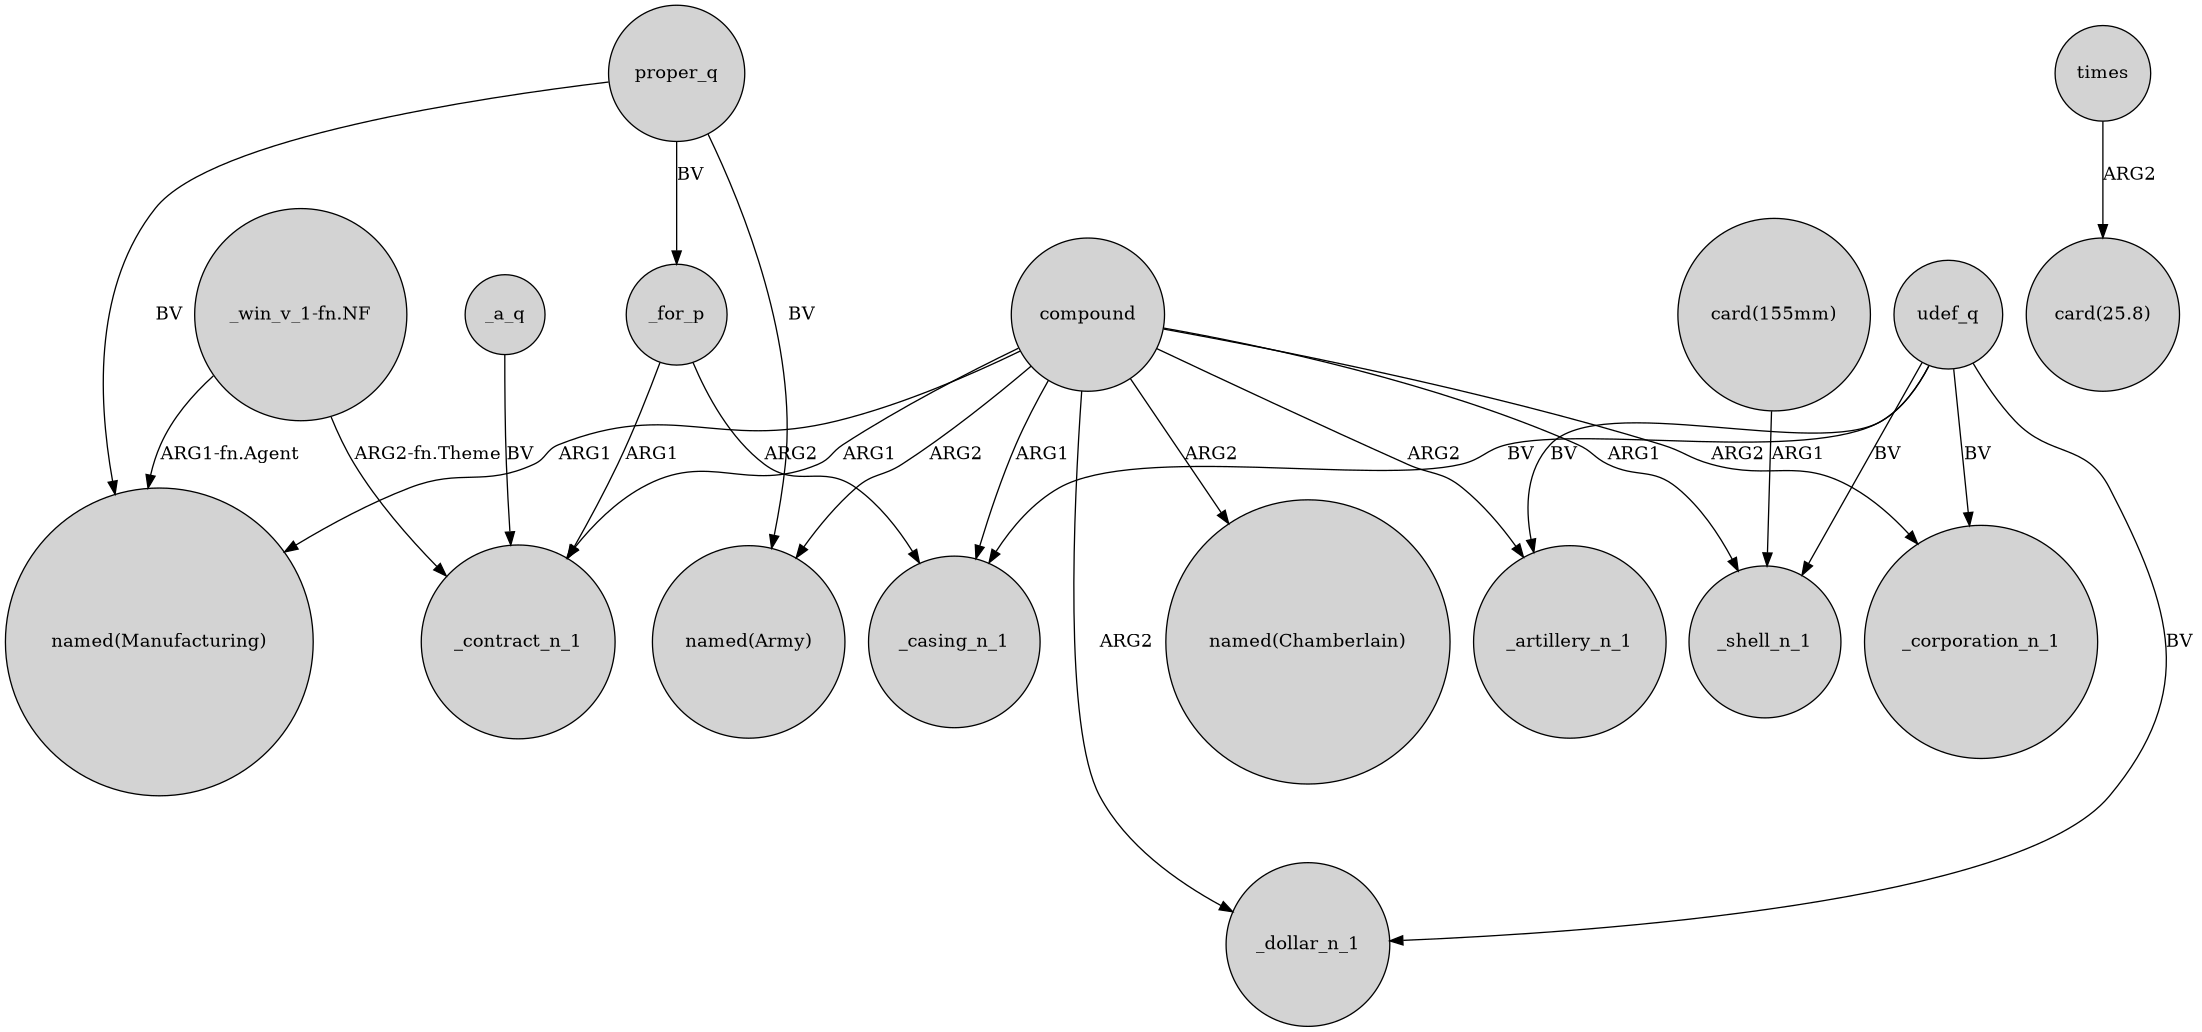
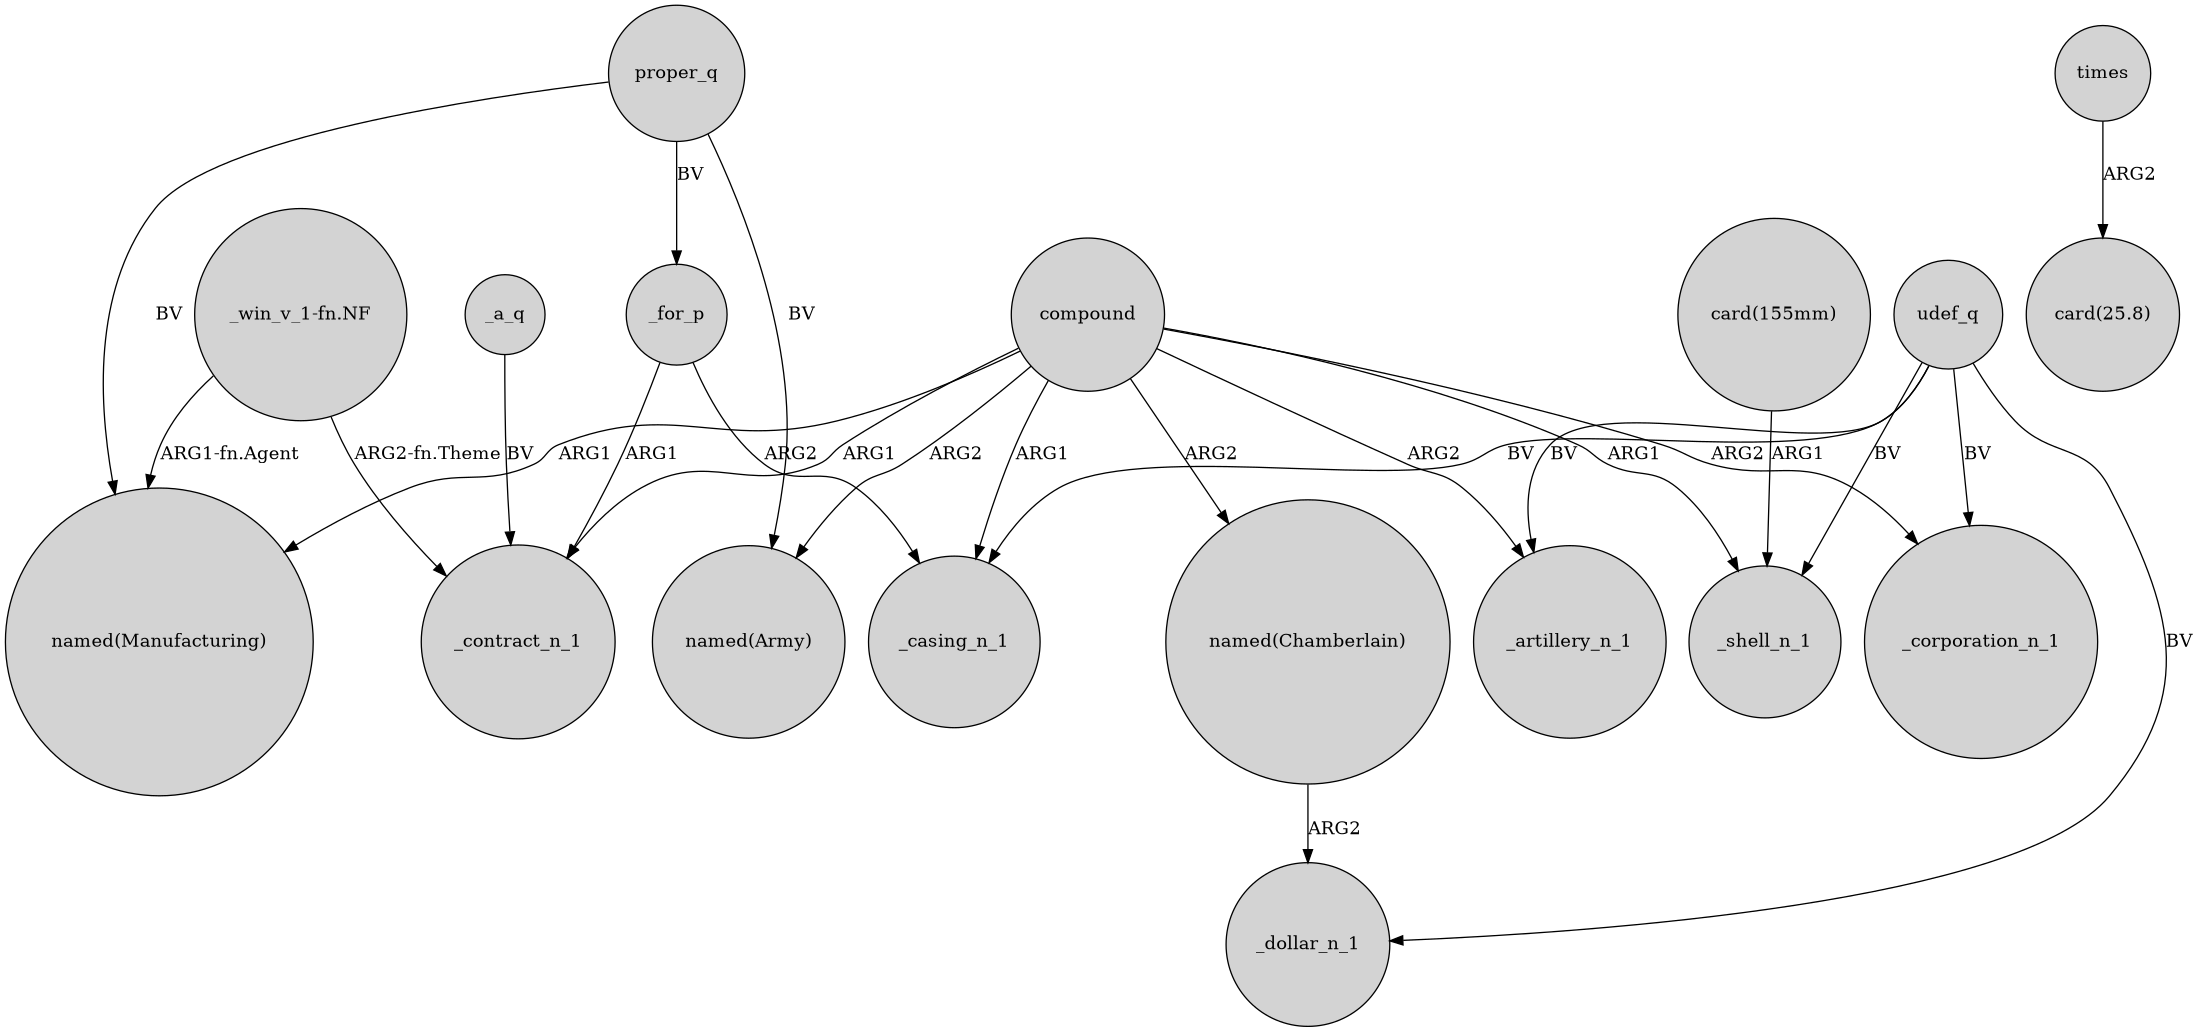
(1077, 678) -> (1308, 817)
